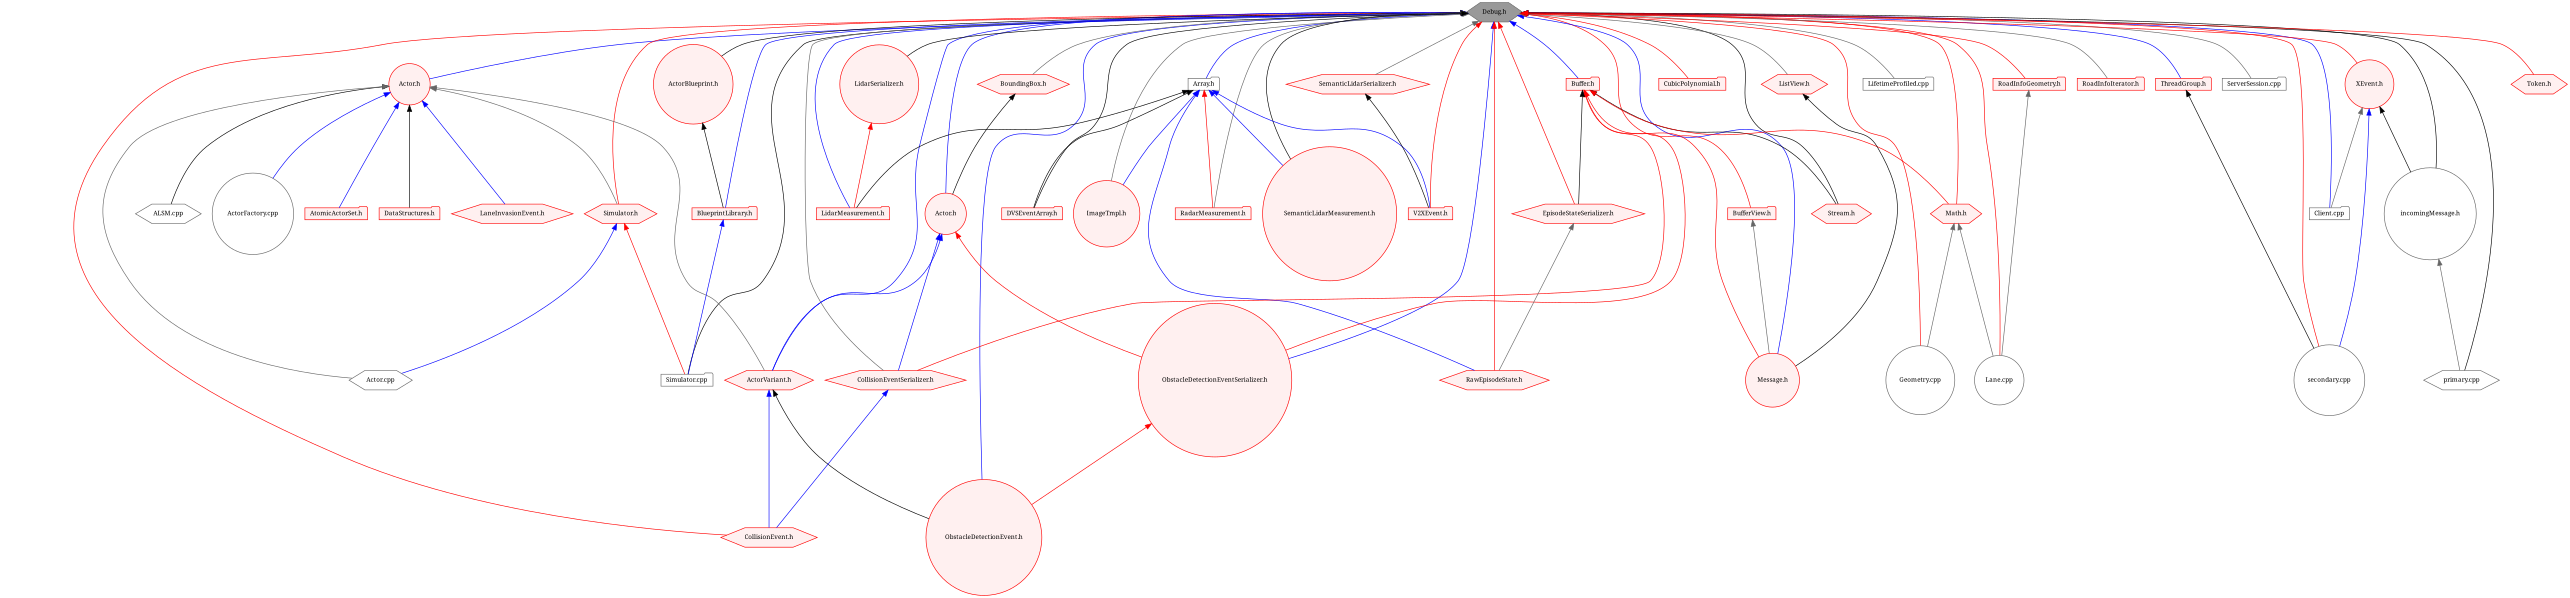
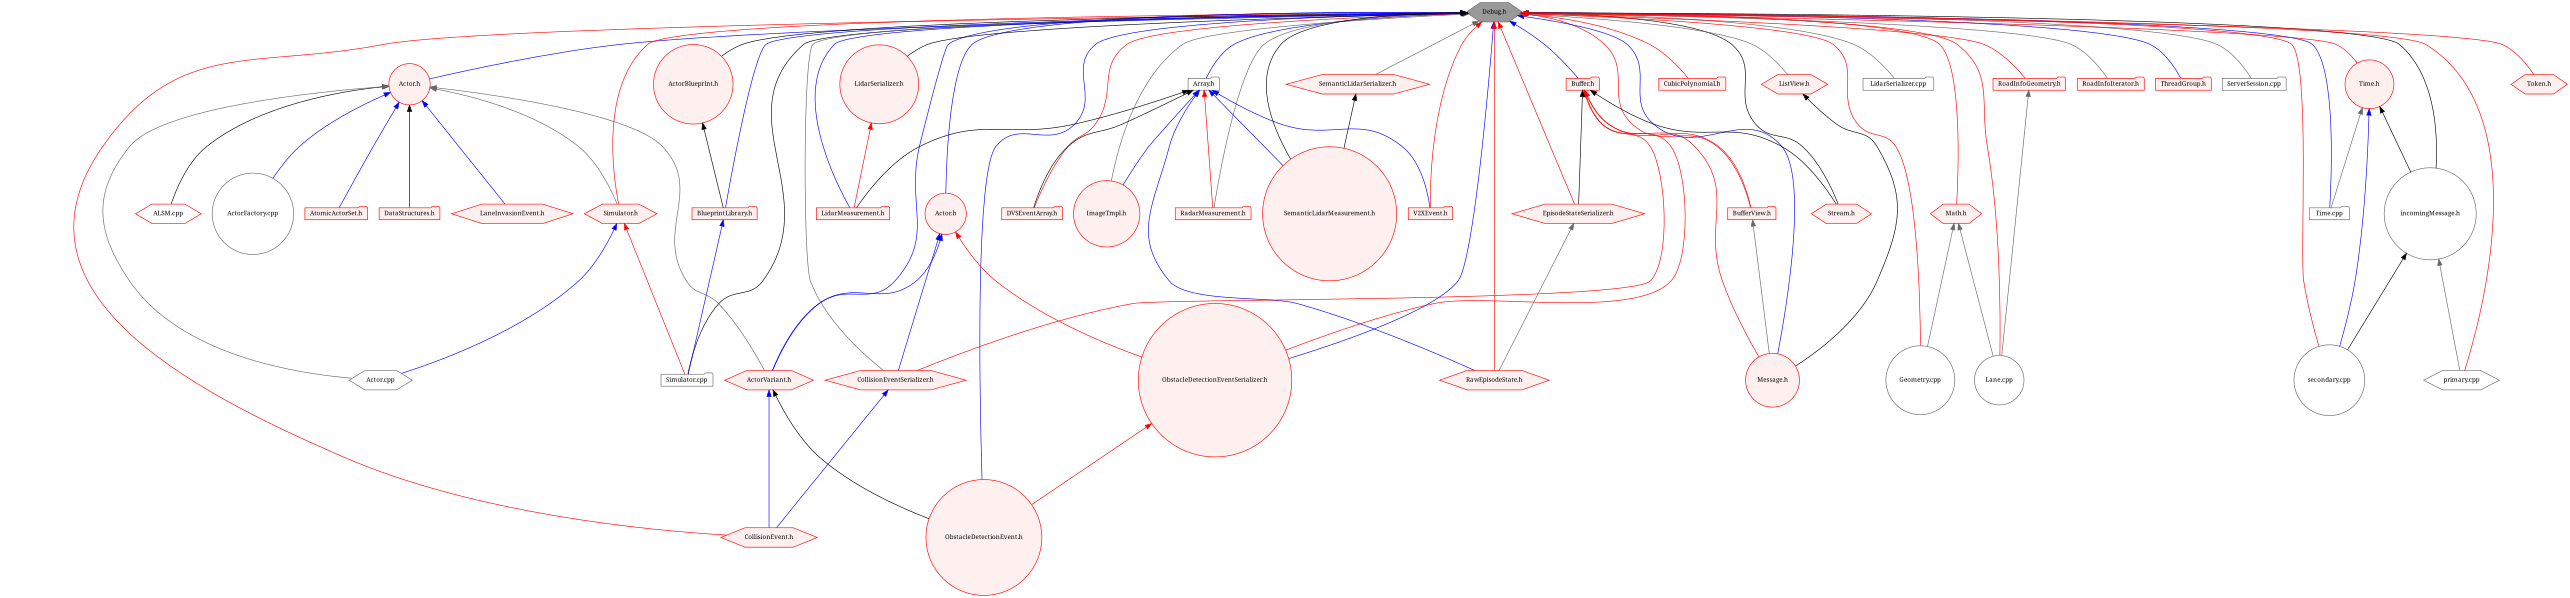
(1197, 30) -> (1197, 30)
(2402, 40) -> (2402, 40)
(1023, 84) -> none
(1898, 84) -> (1898, 84)
(2369, 84) -> (2369, 84)
(1779, 131) -> (1681, 134)
(1410, 162) -> (1349, 124)
(168, 214) -> (168, 214)
(2329, 214) -> (2329, 214)
(2251, 222) -> (2375, 304)
